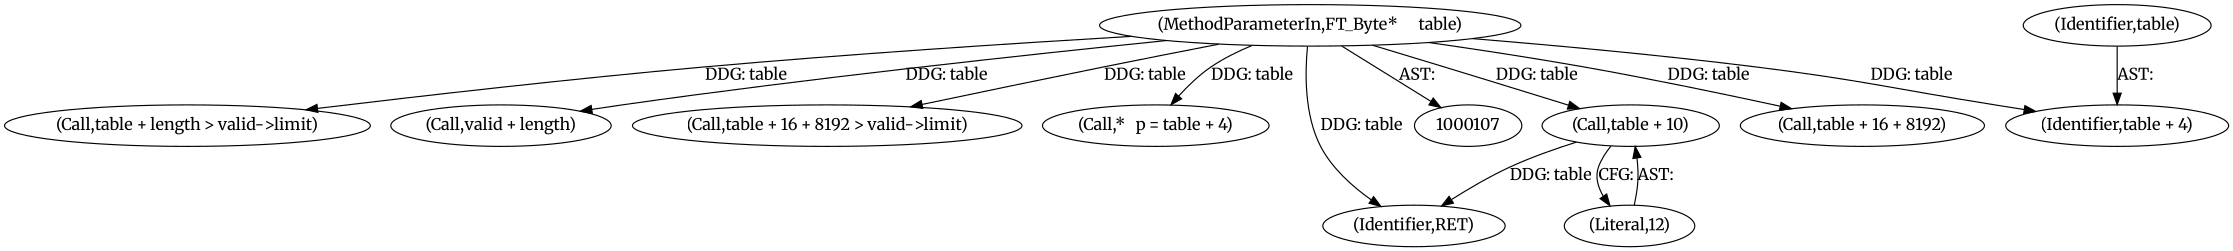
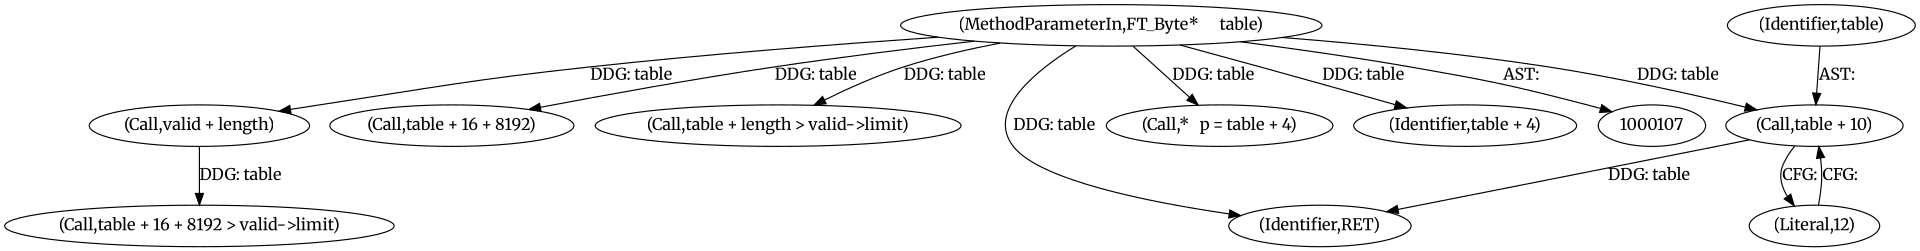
(2117, 70) -> (1818, 70)
(1070, 74) -> (199, 170)
(1658, 176) -> (1842, 176)
